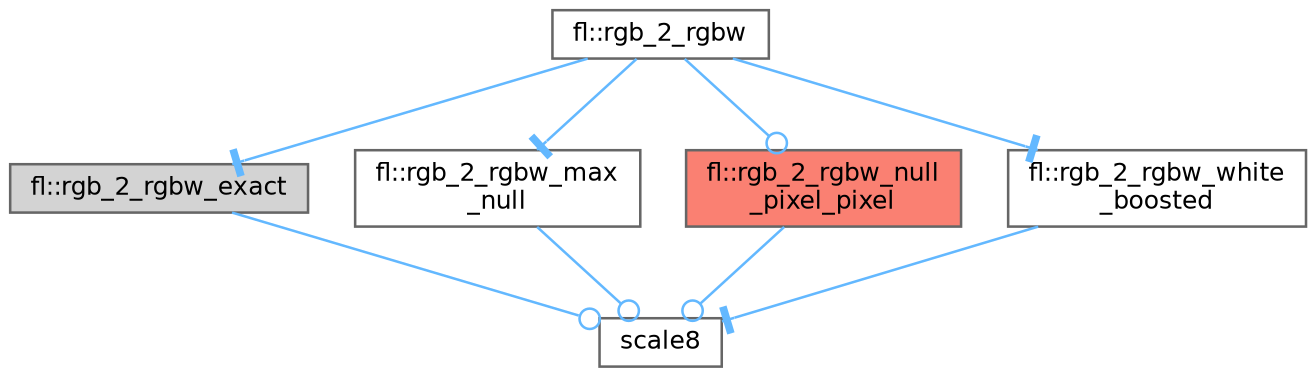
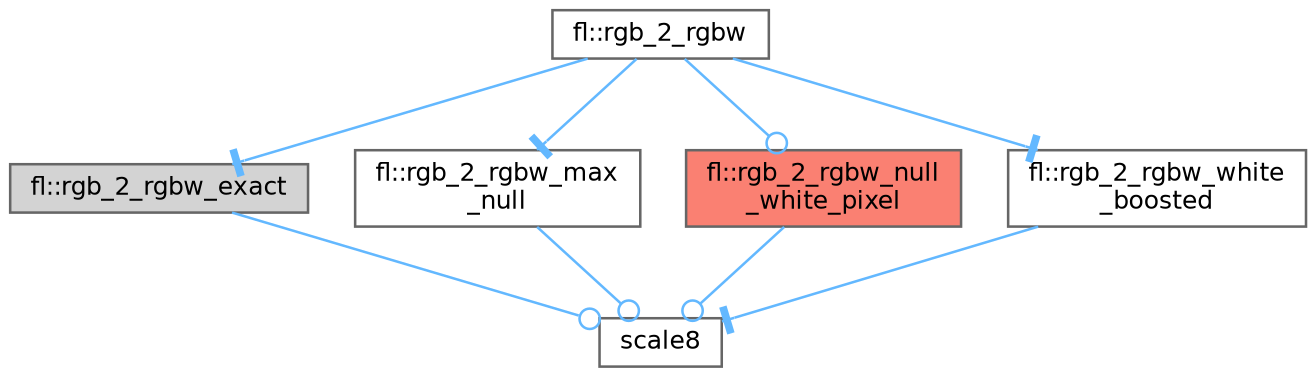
(824, 188) -> (824, 188)
